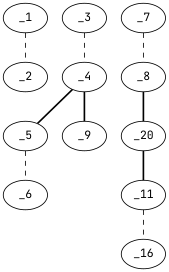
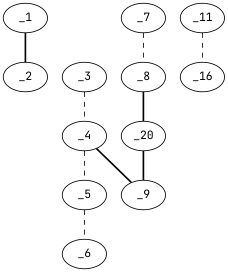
(25, 48) -> (25, 48)
(55, 106) -> (84, 166)
(143, 166) -> (143, 166)
